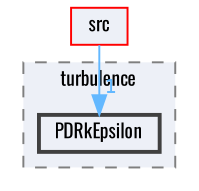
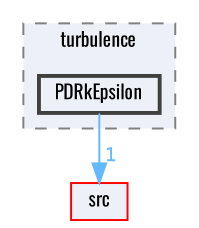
(99, 75) -> (99, 141)
